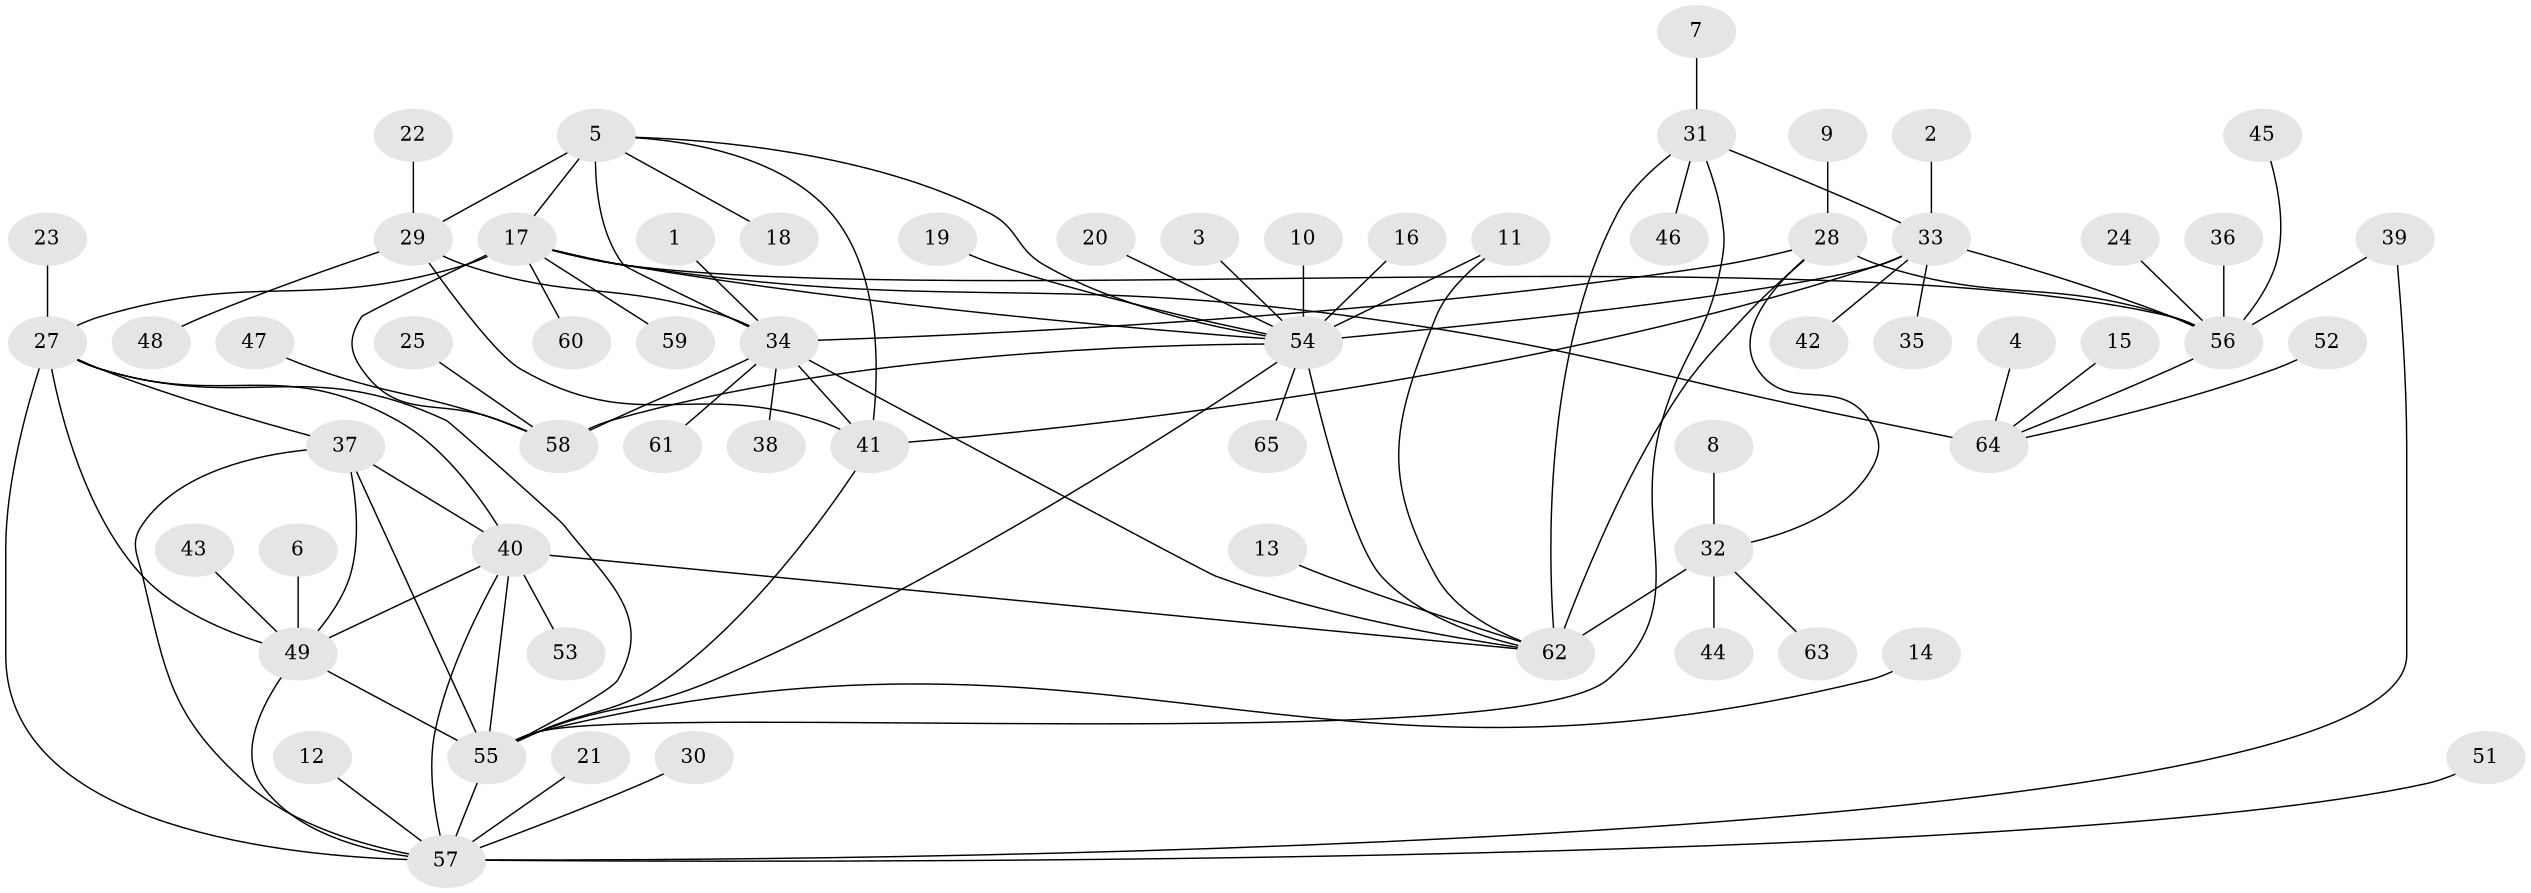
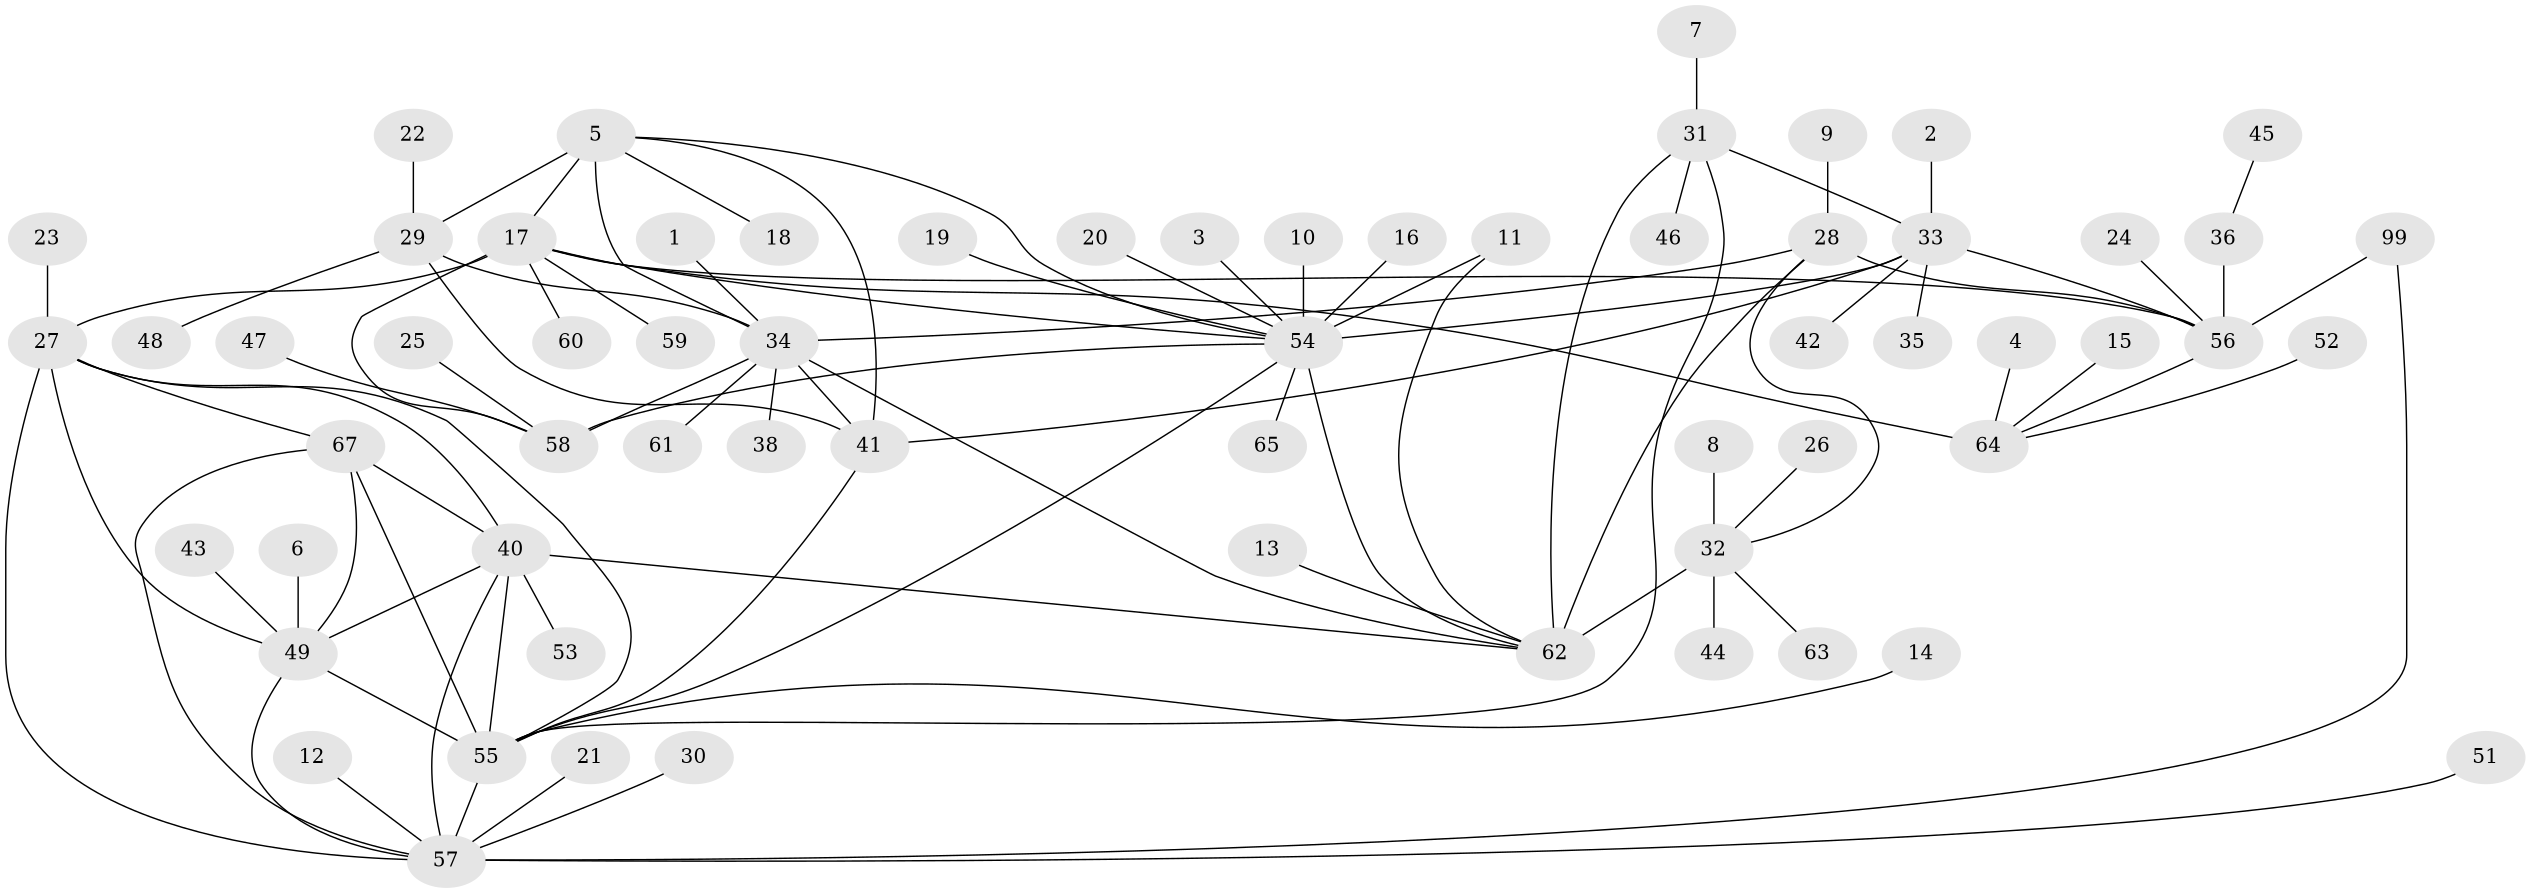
(2395, 239) -> (2395, 239)
(2280, 245) -> (2243, 187)
(346, 446) -> (346, 446)
none -> (1818, 446)
